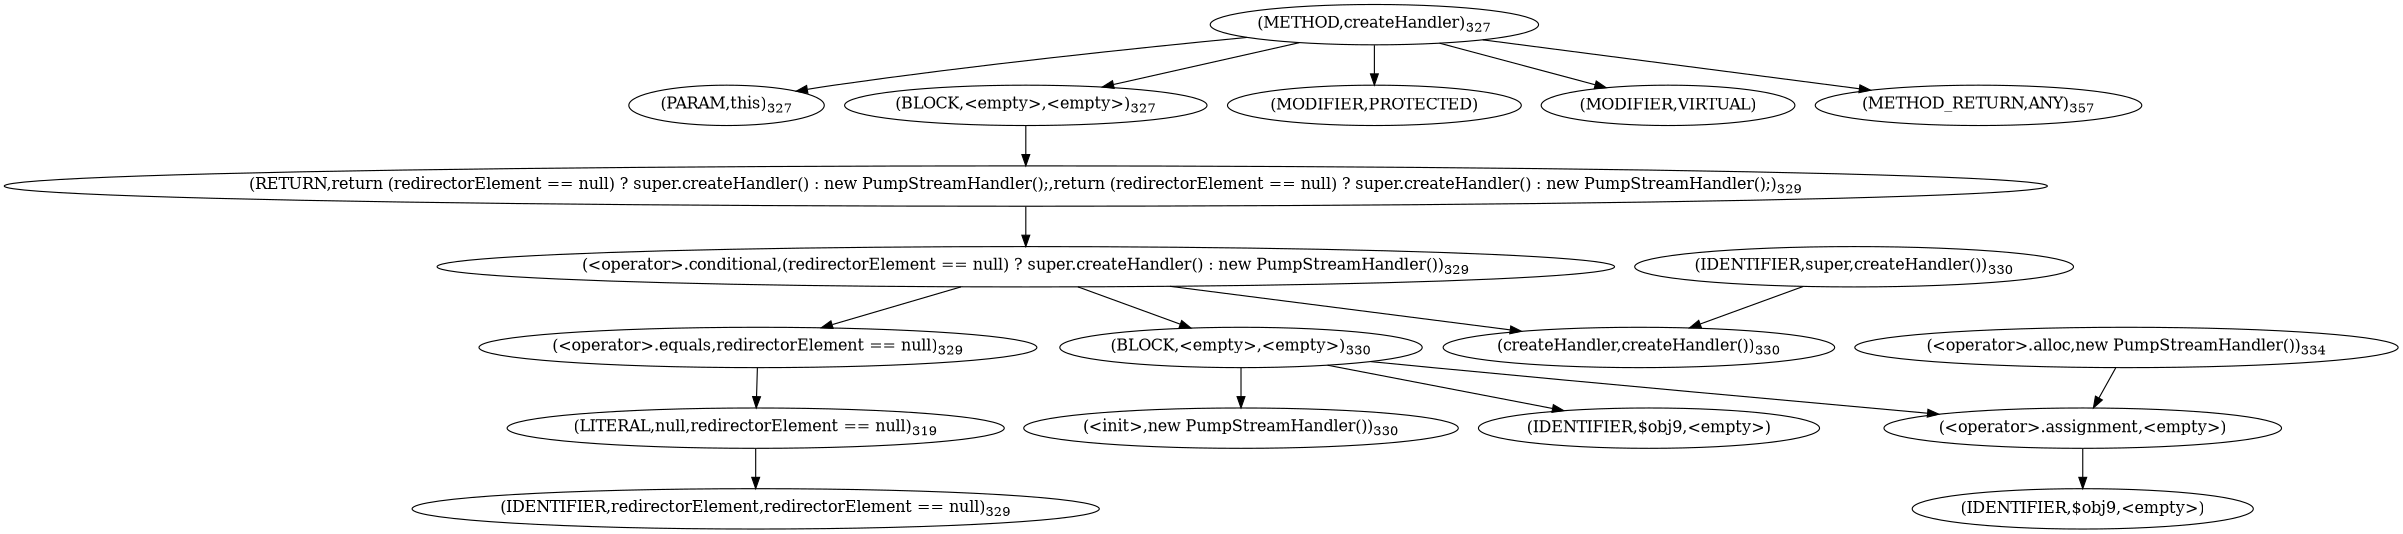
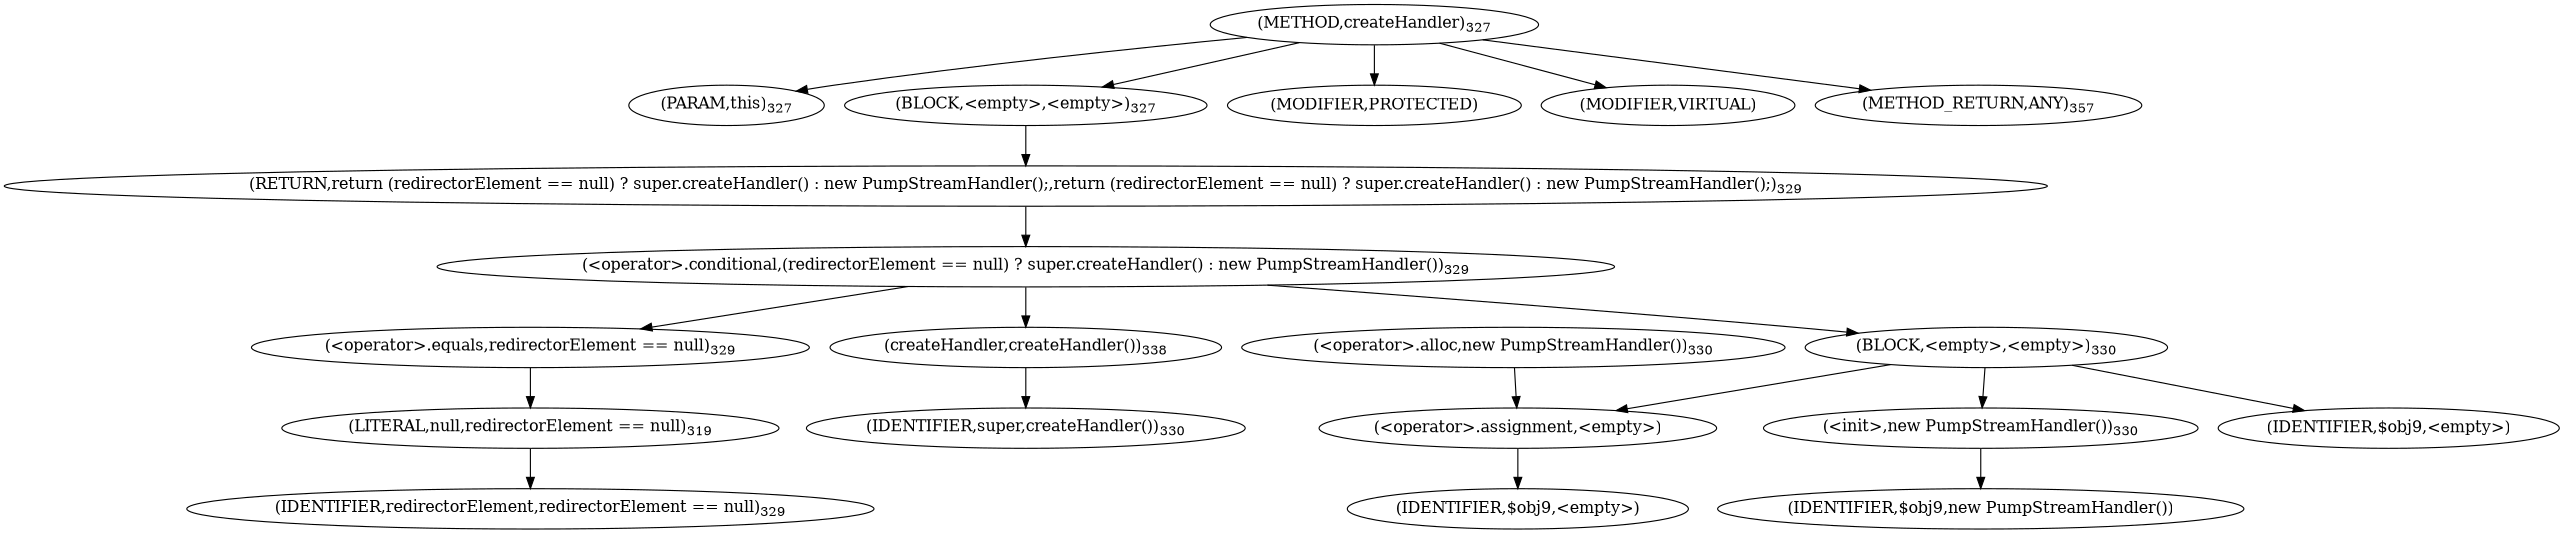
(1752, 305) -> (1026, 382)
(1768, 346) -> (1155, 346)
(2314, 346) -> (1701, 346)
none -> (1981, 509)
